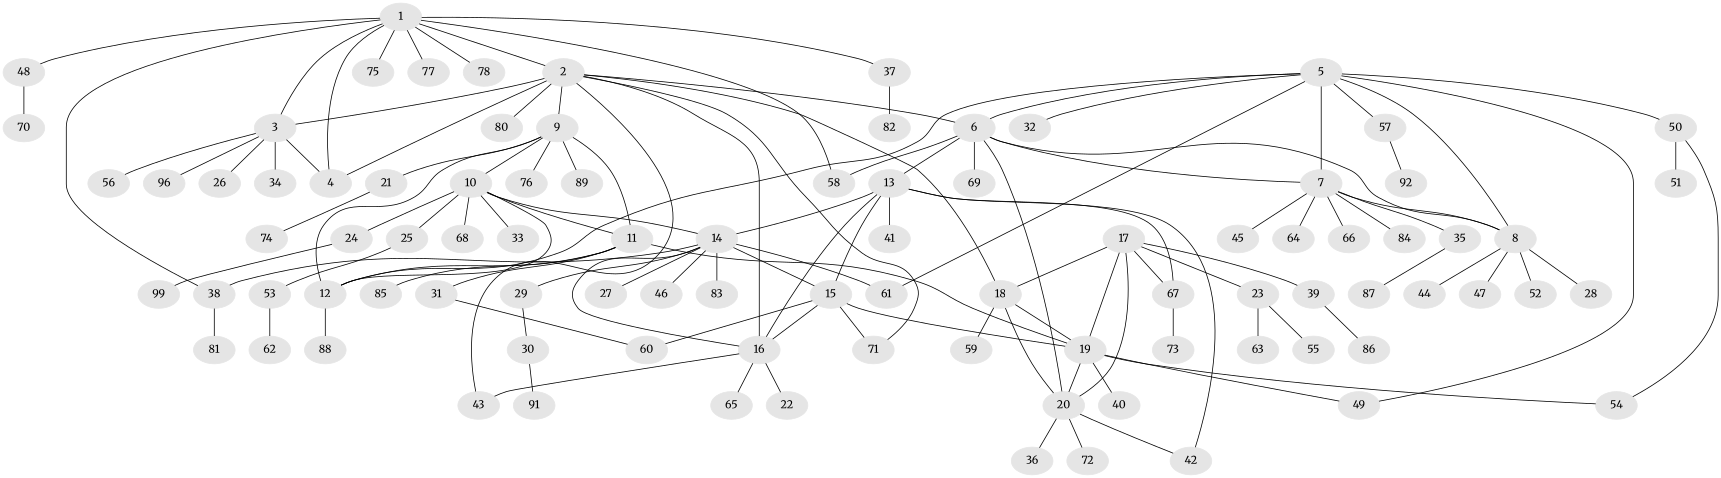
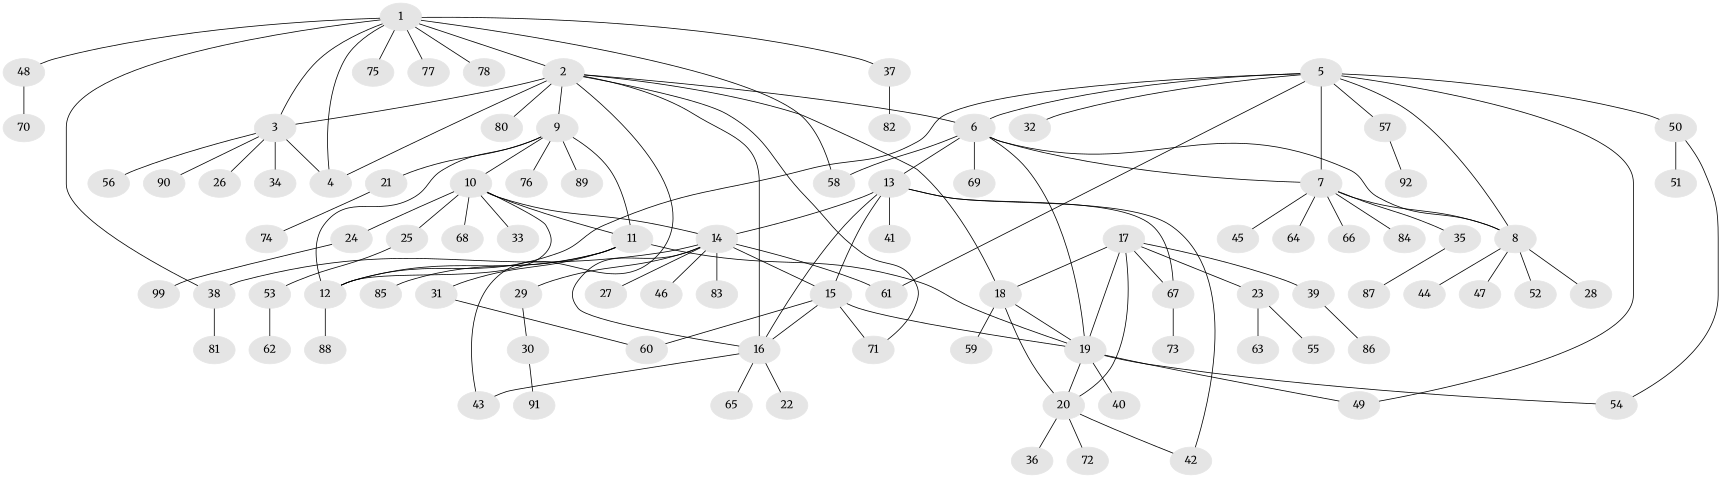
(164, 183) -> (164, 183)
(1035, 262) -> (1058, 225)
